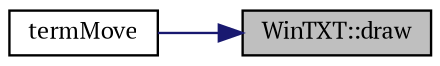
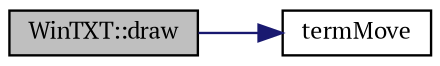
(188, 33) -> (228, 33)
